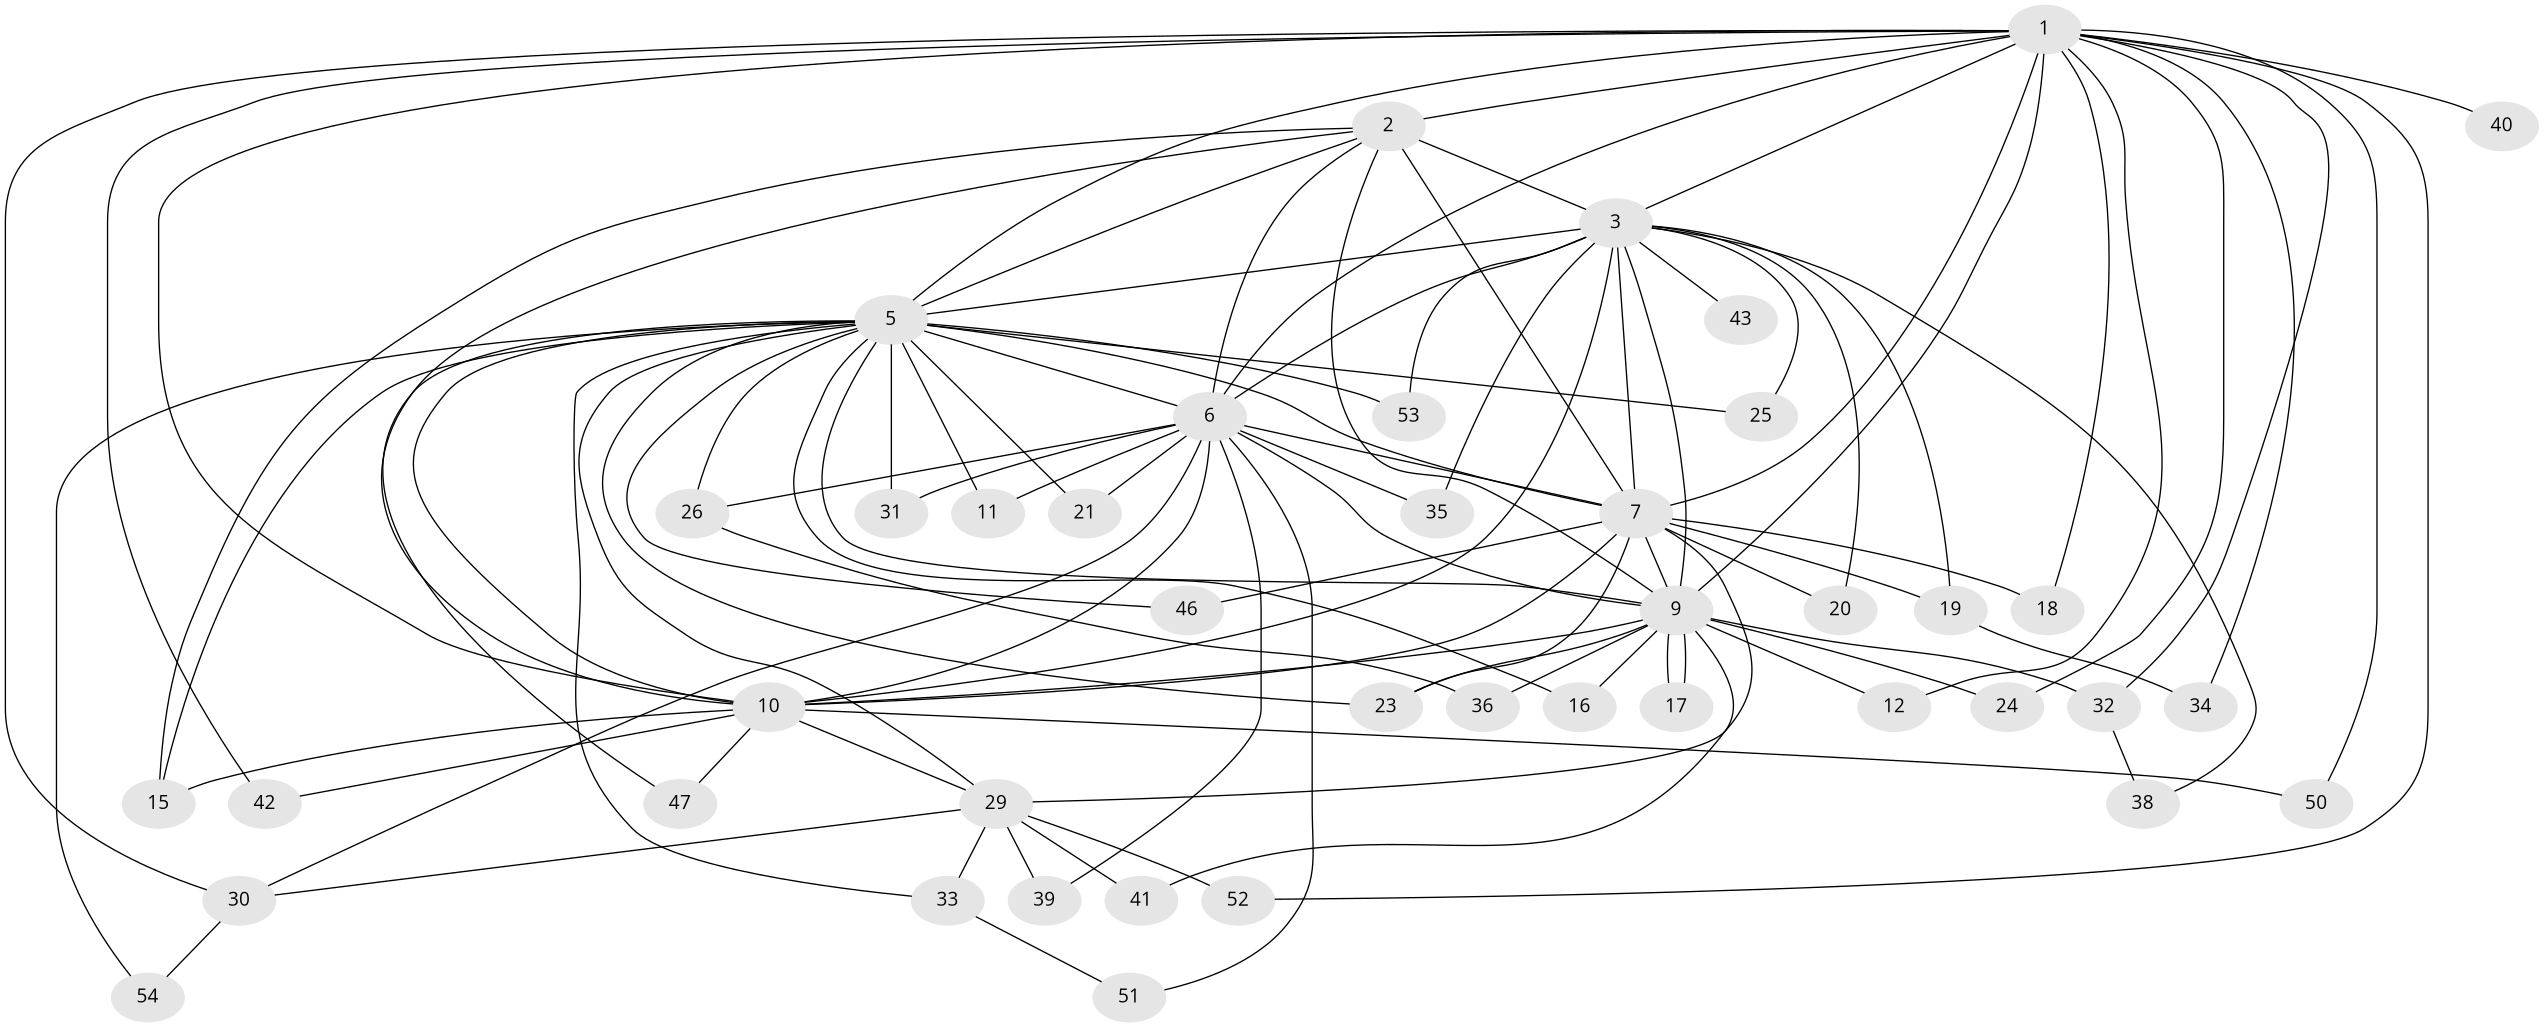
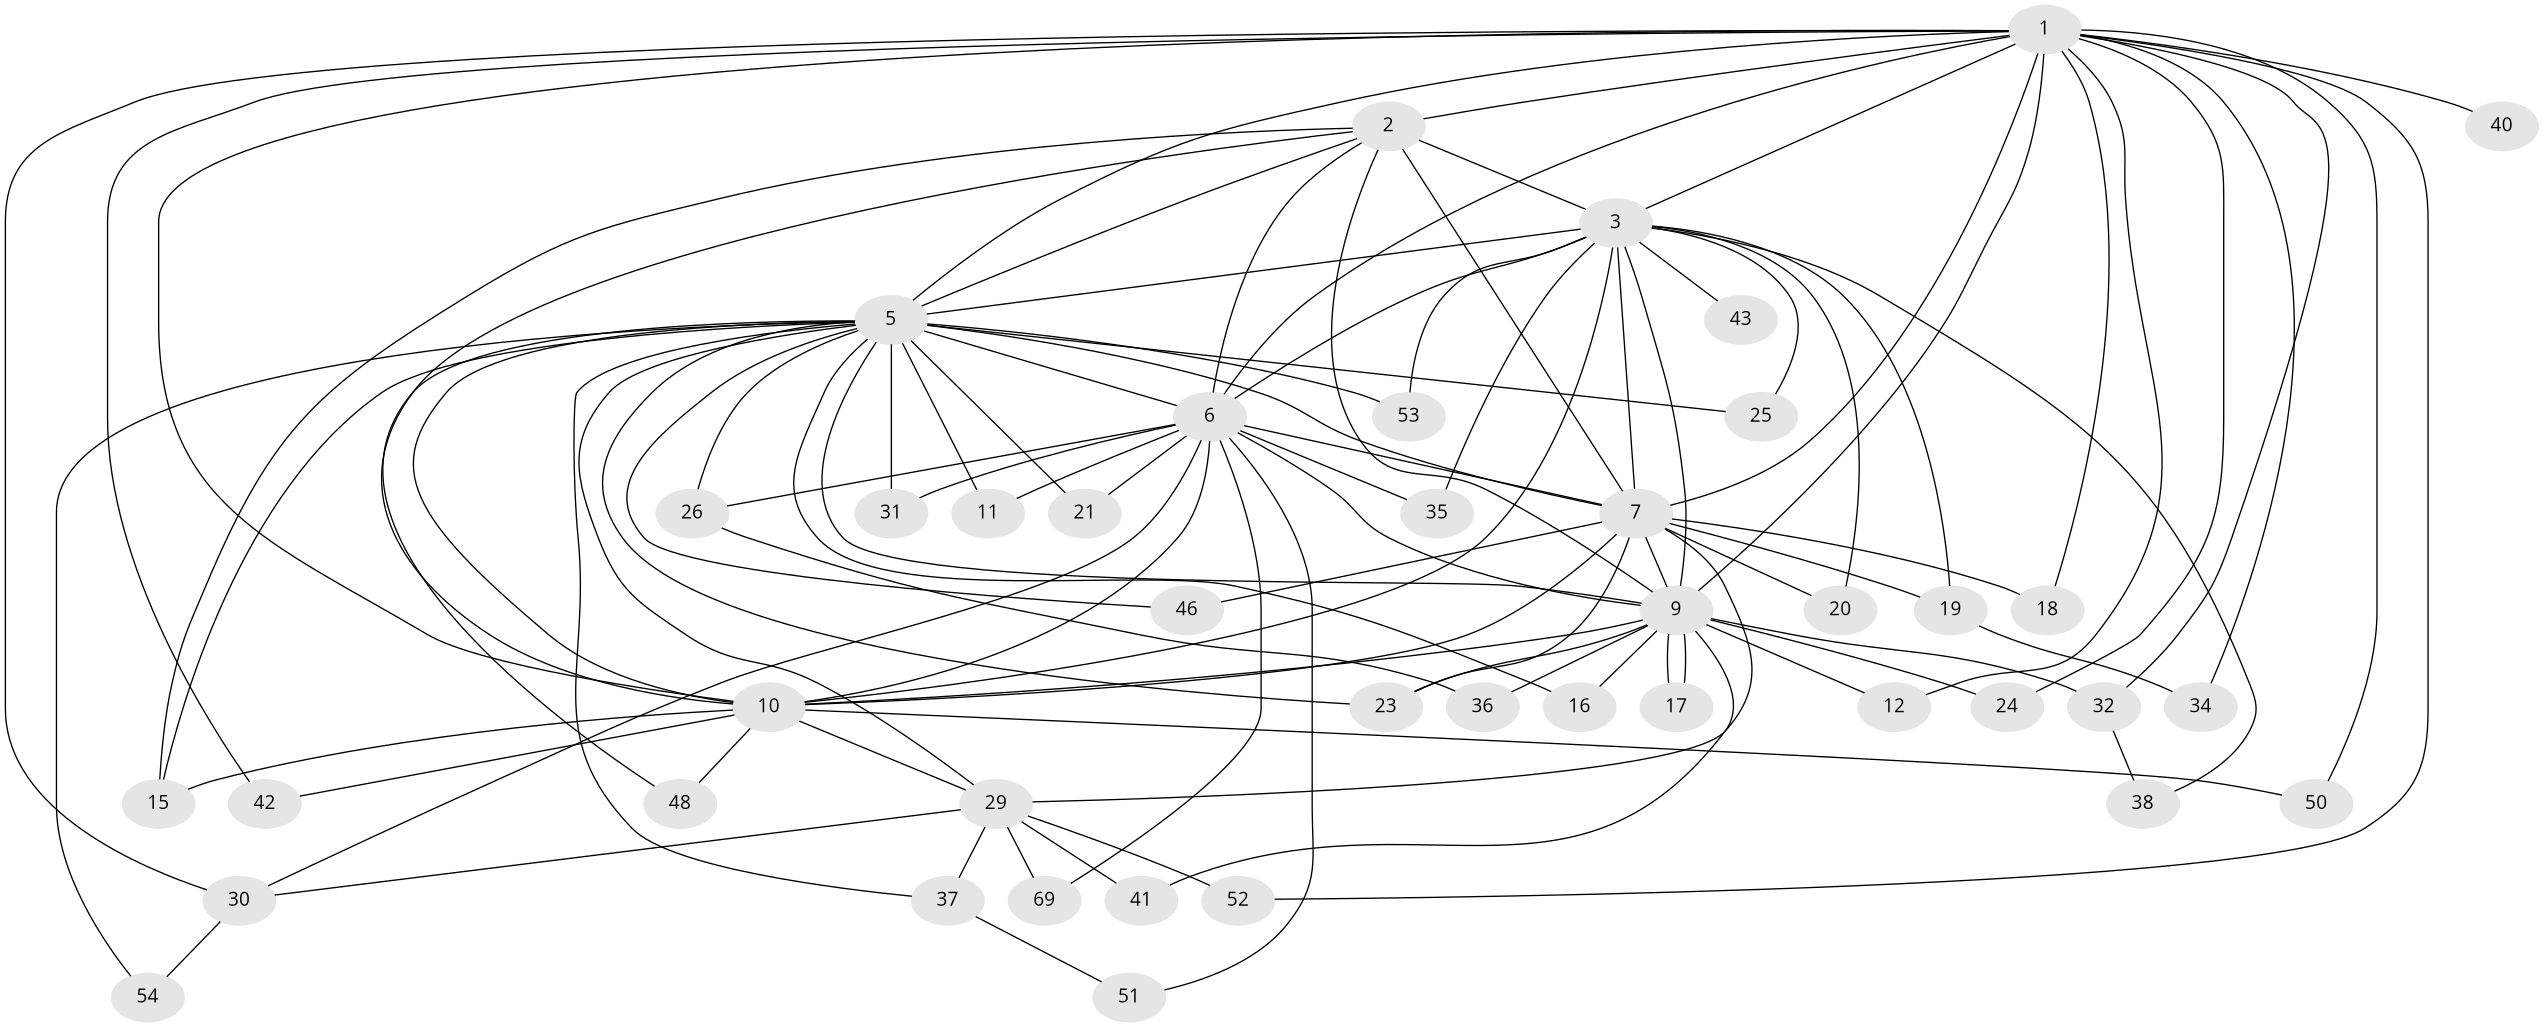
(680, 804) -> (680, 804)
(948, 901) -> (948, 901)
(1045, 901) -> (1045, 901)
